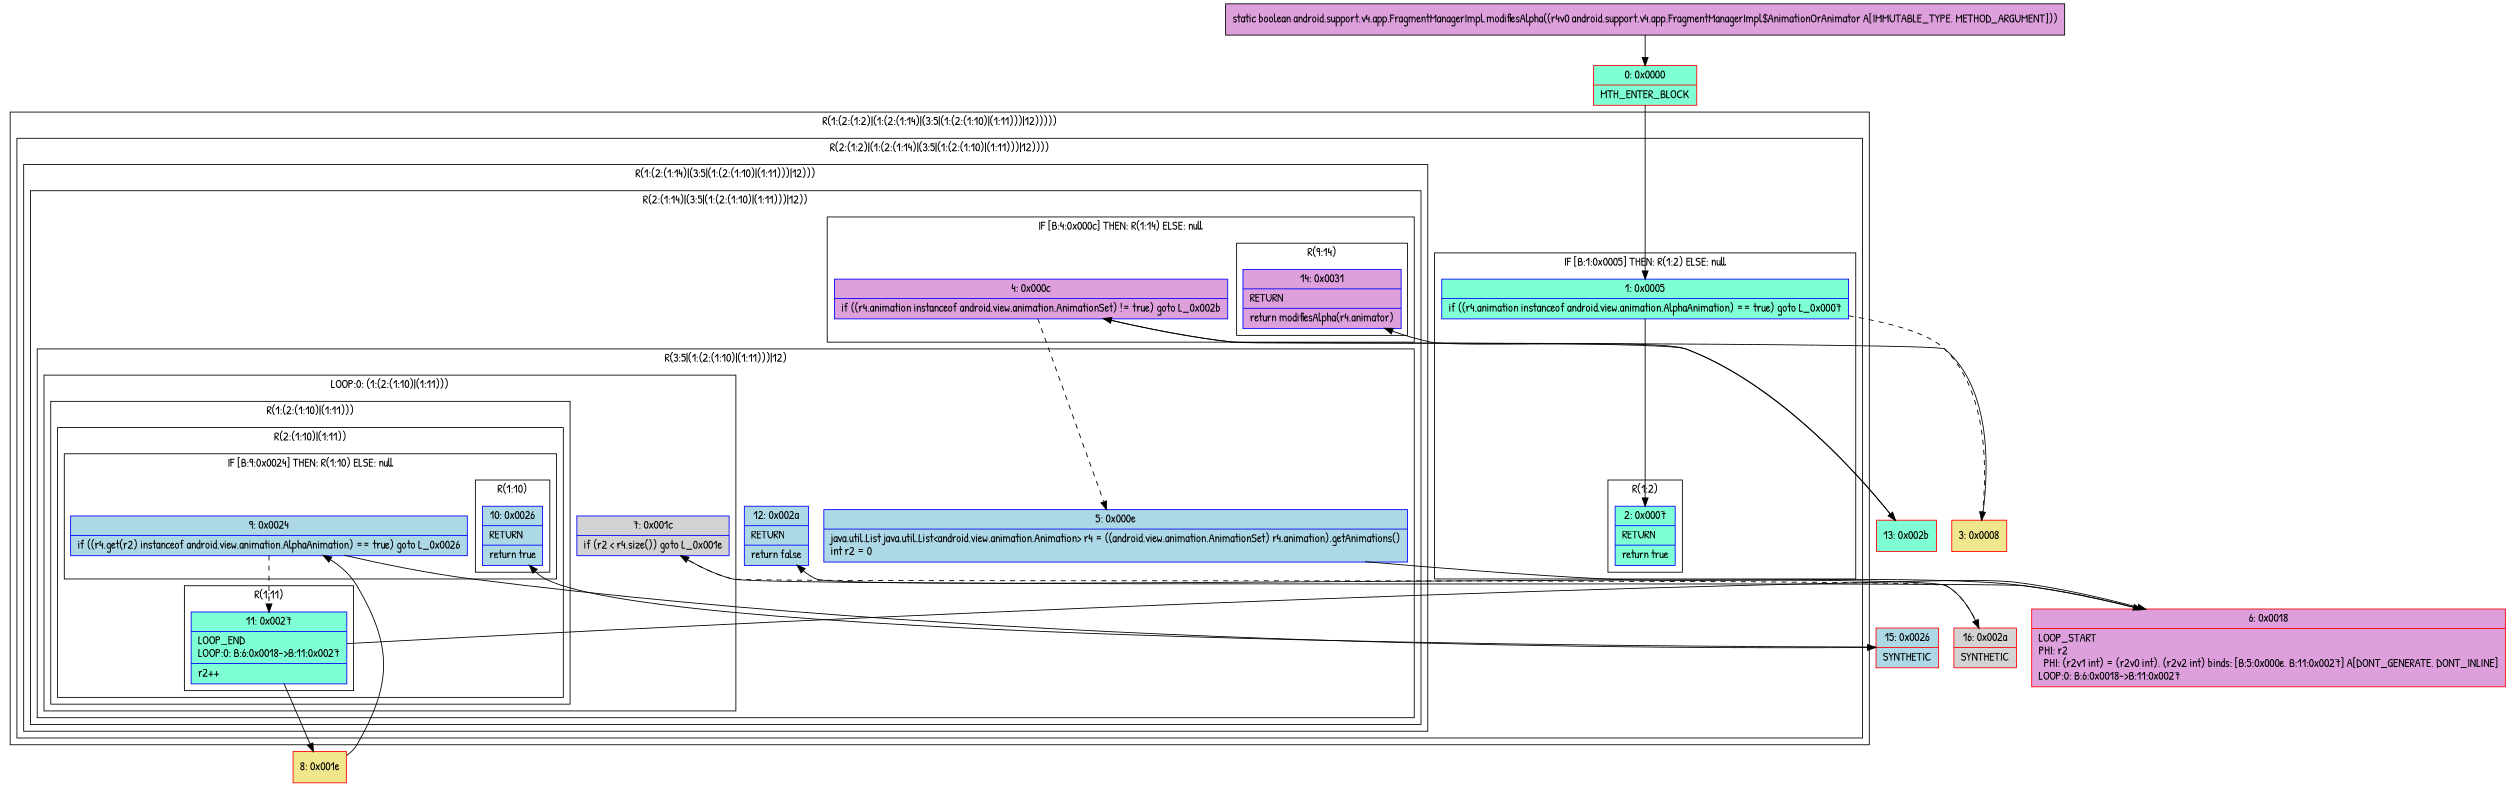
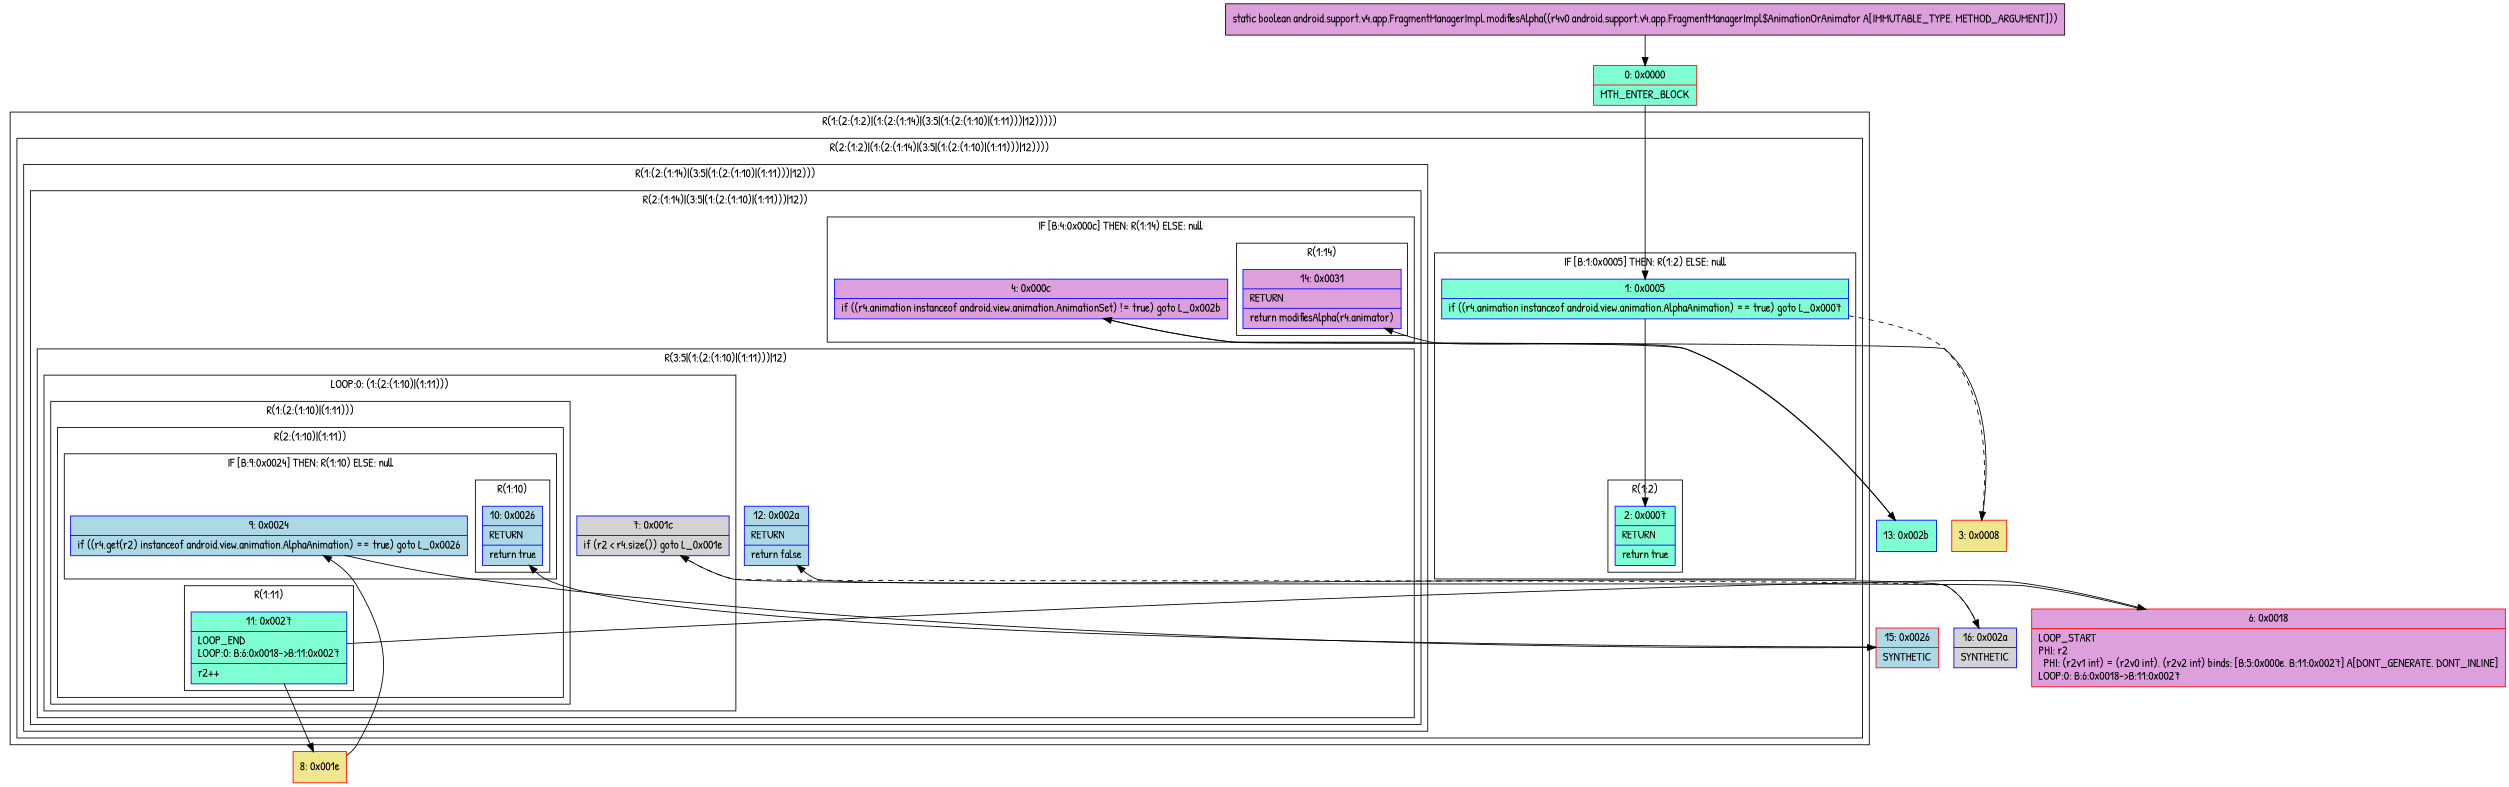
(1322, 253) -> (1322, 253)
(1116, 536) -> none
(1907, 536) -> (1907, 536)
(269, 574) -> none
(1985, 648) -> (1985, 648)
